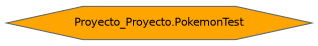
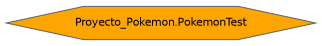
(159, 23) -> (161, 23)
